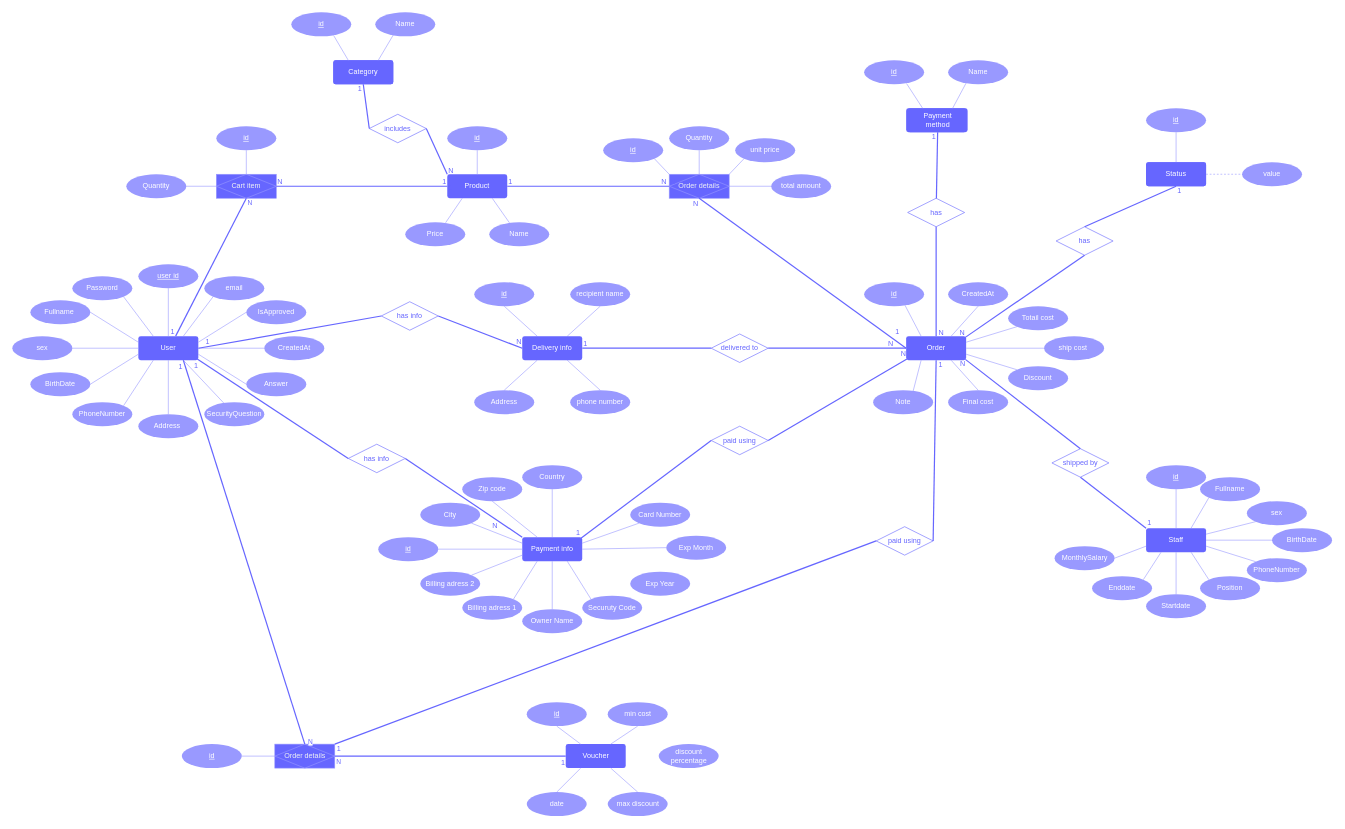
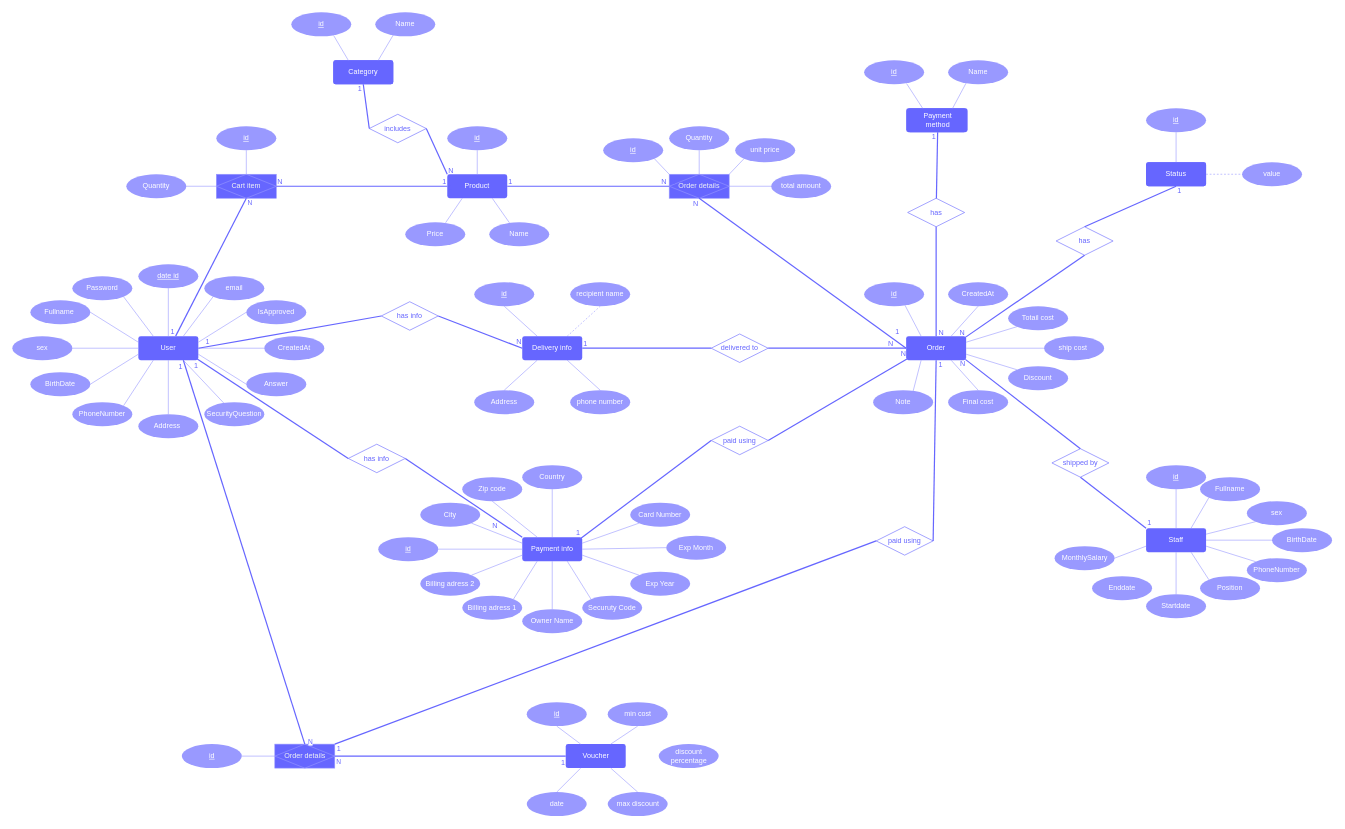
(168, 276) -> (168, 276)
(584, 321) -> (584, 321)
none -> (611, 565)
(1152, 566) -> none
